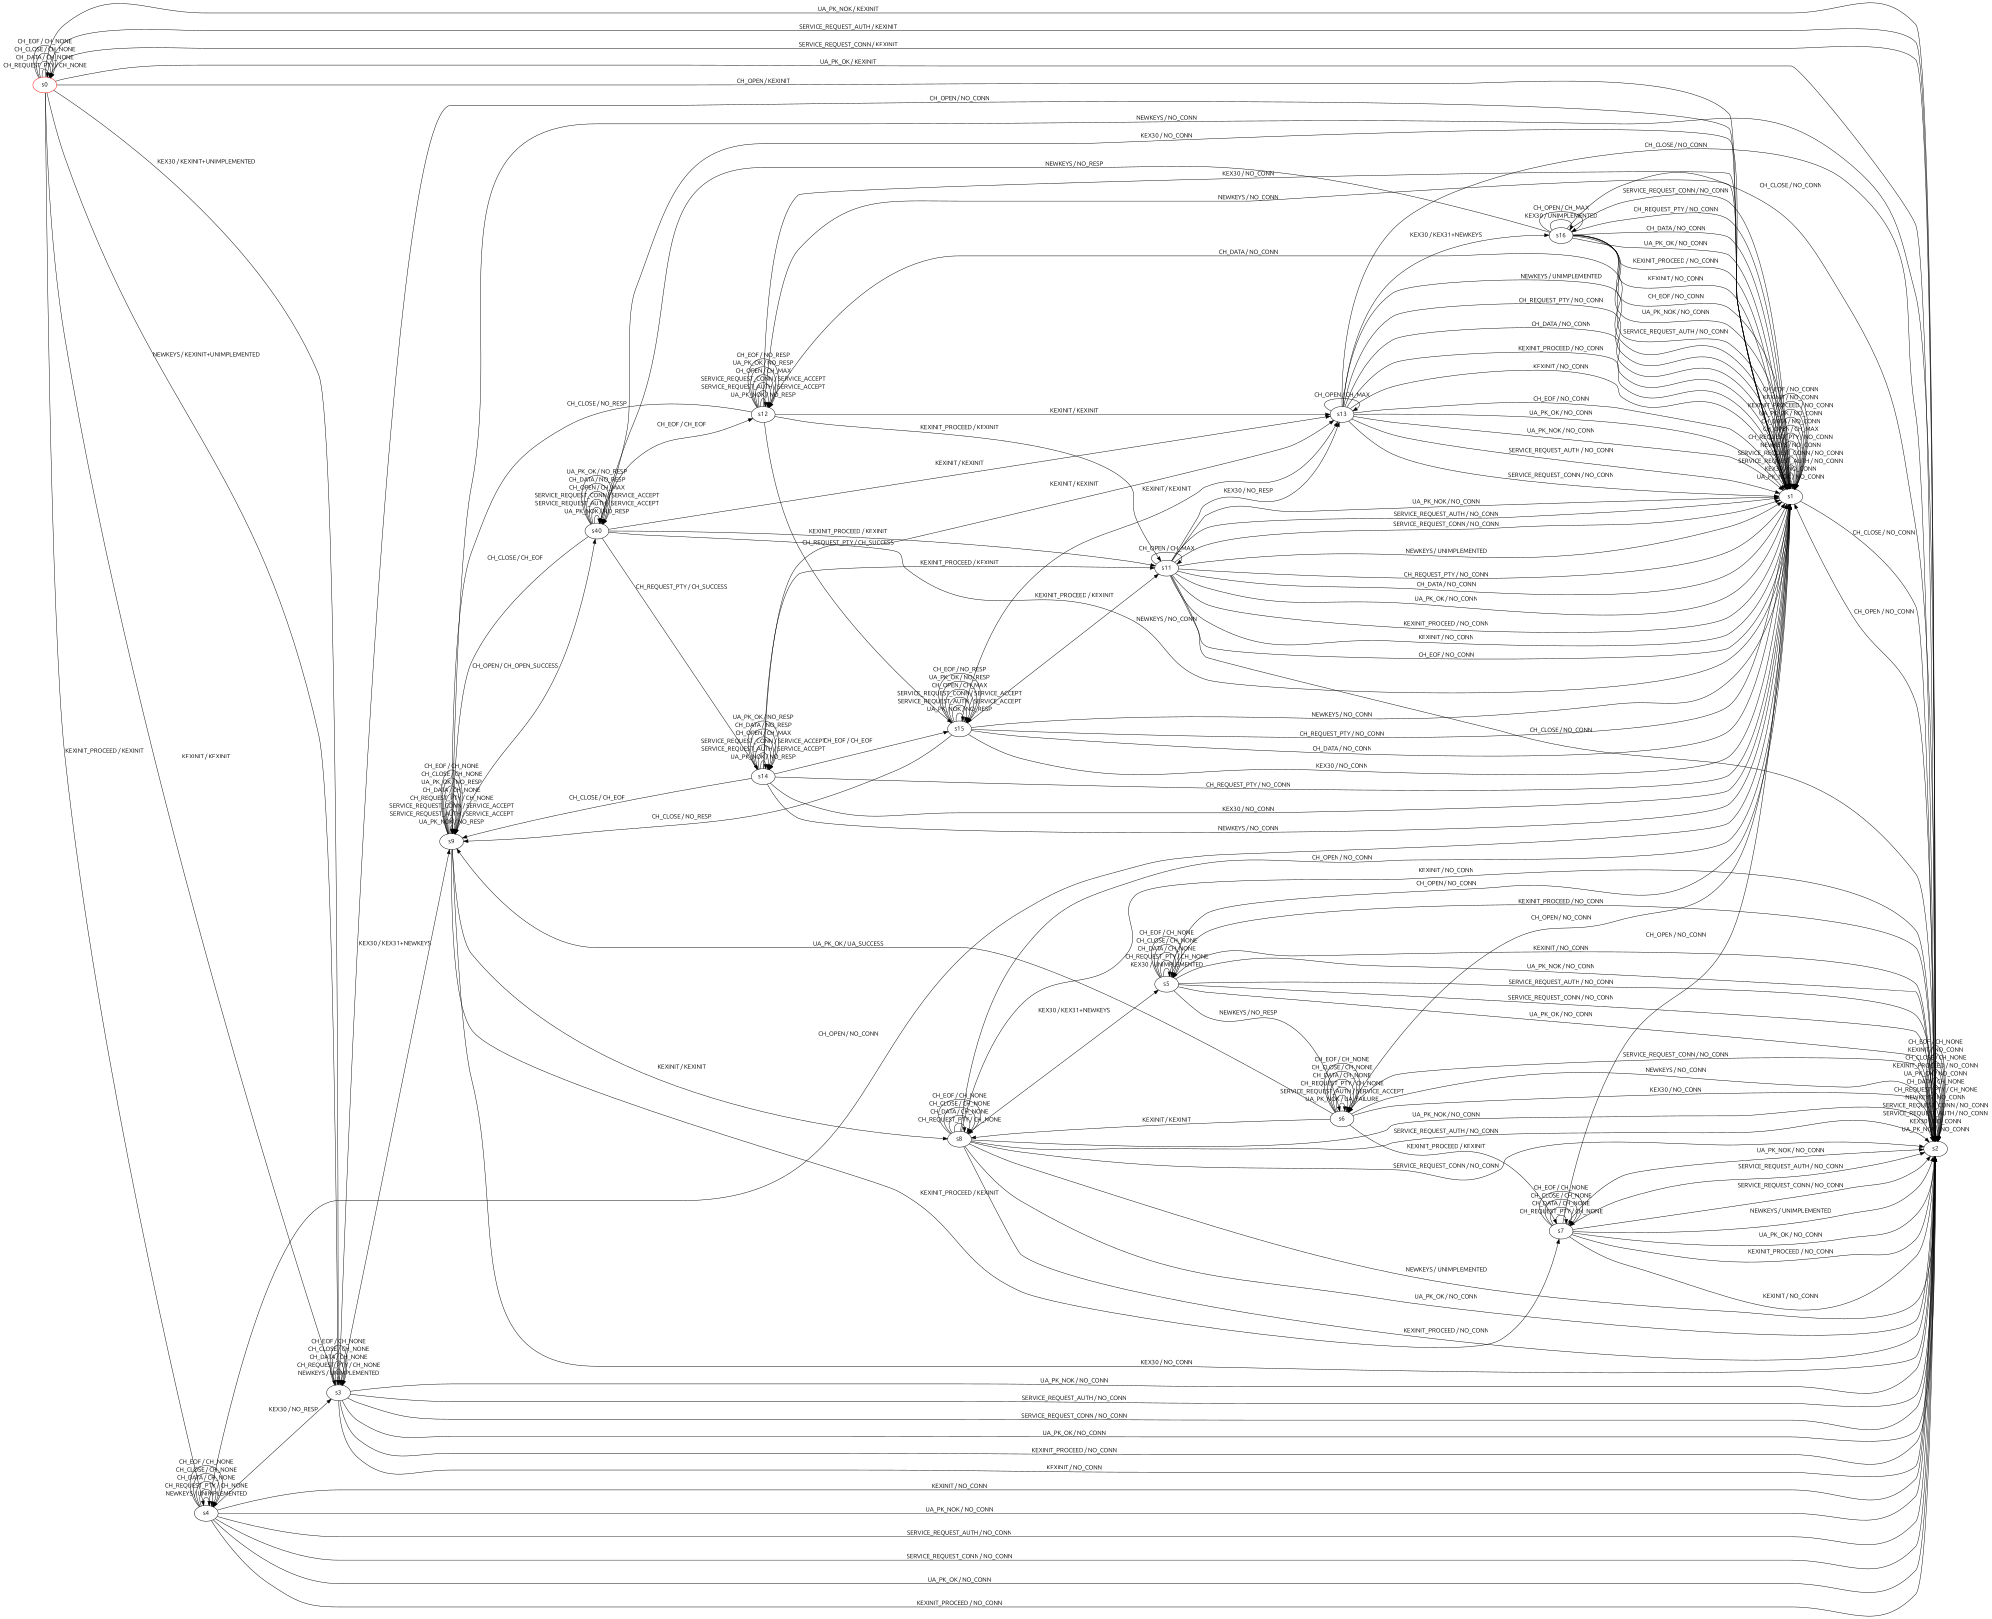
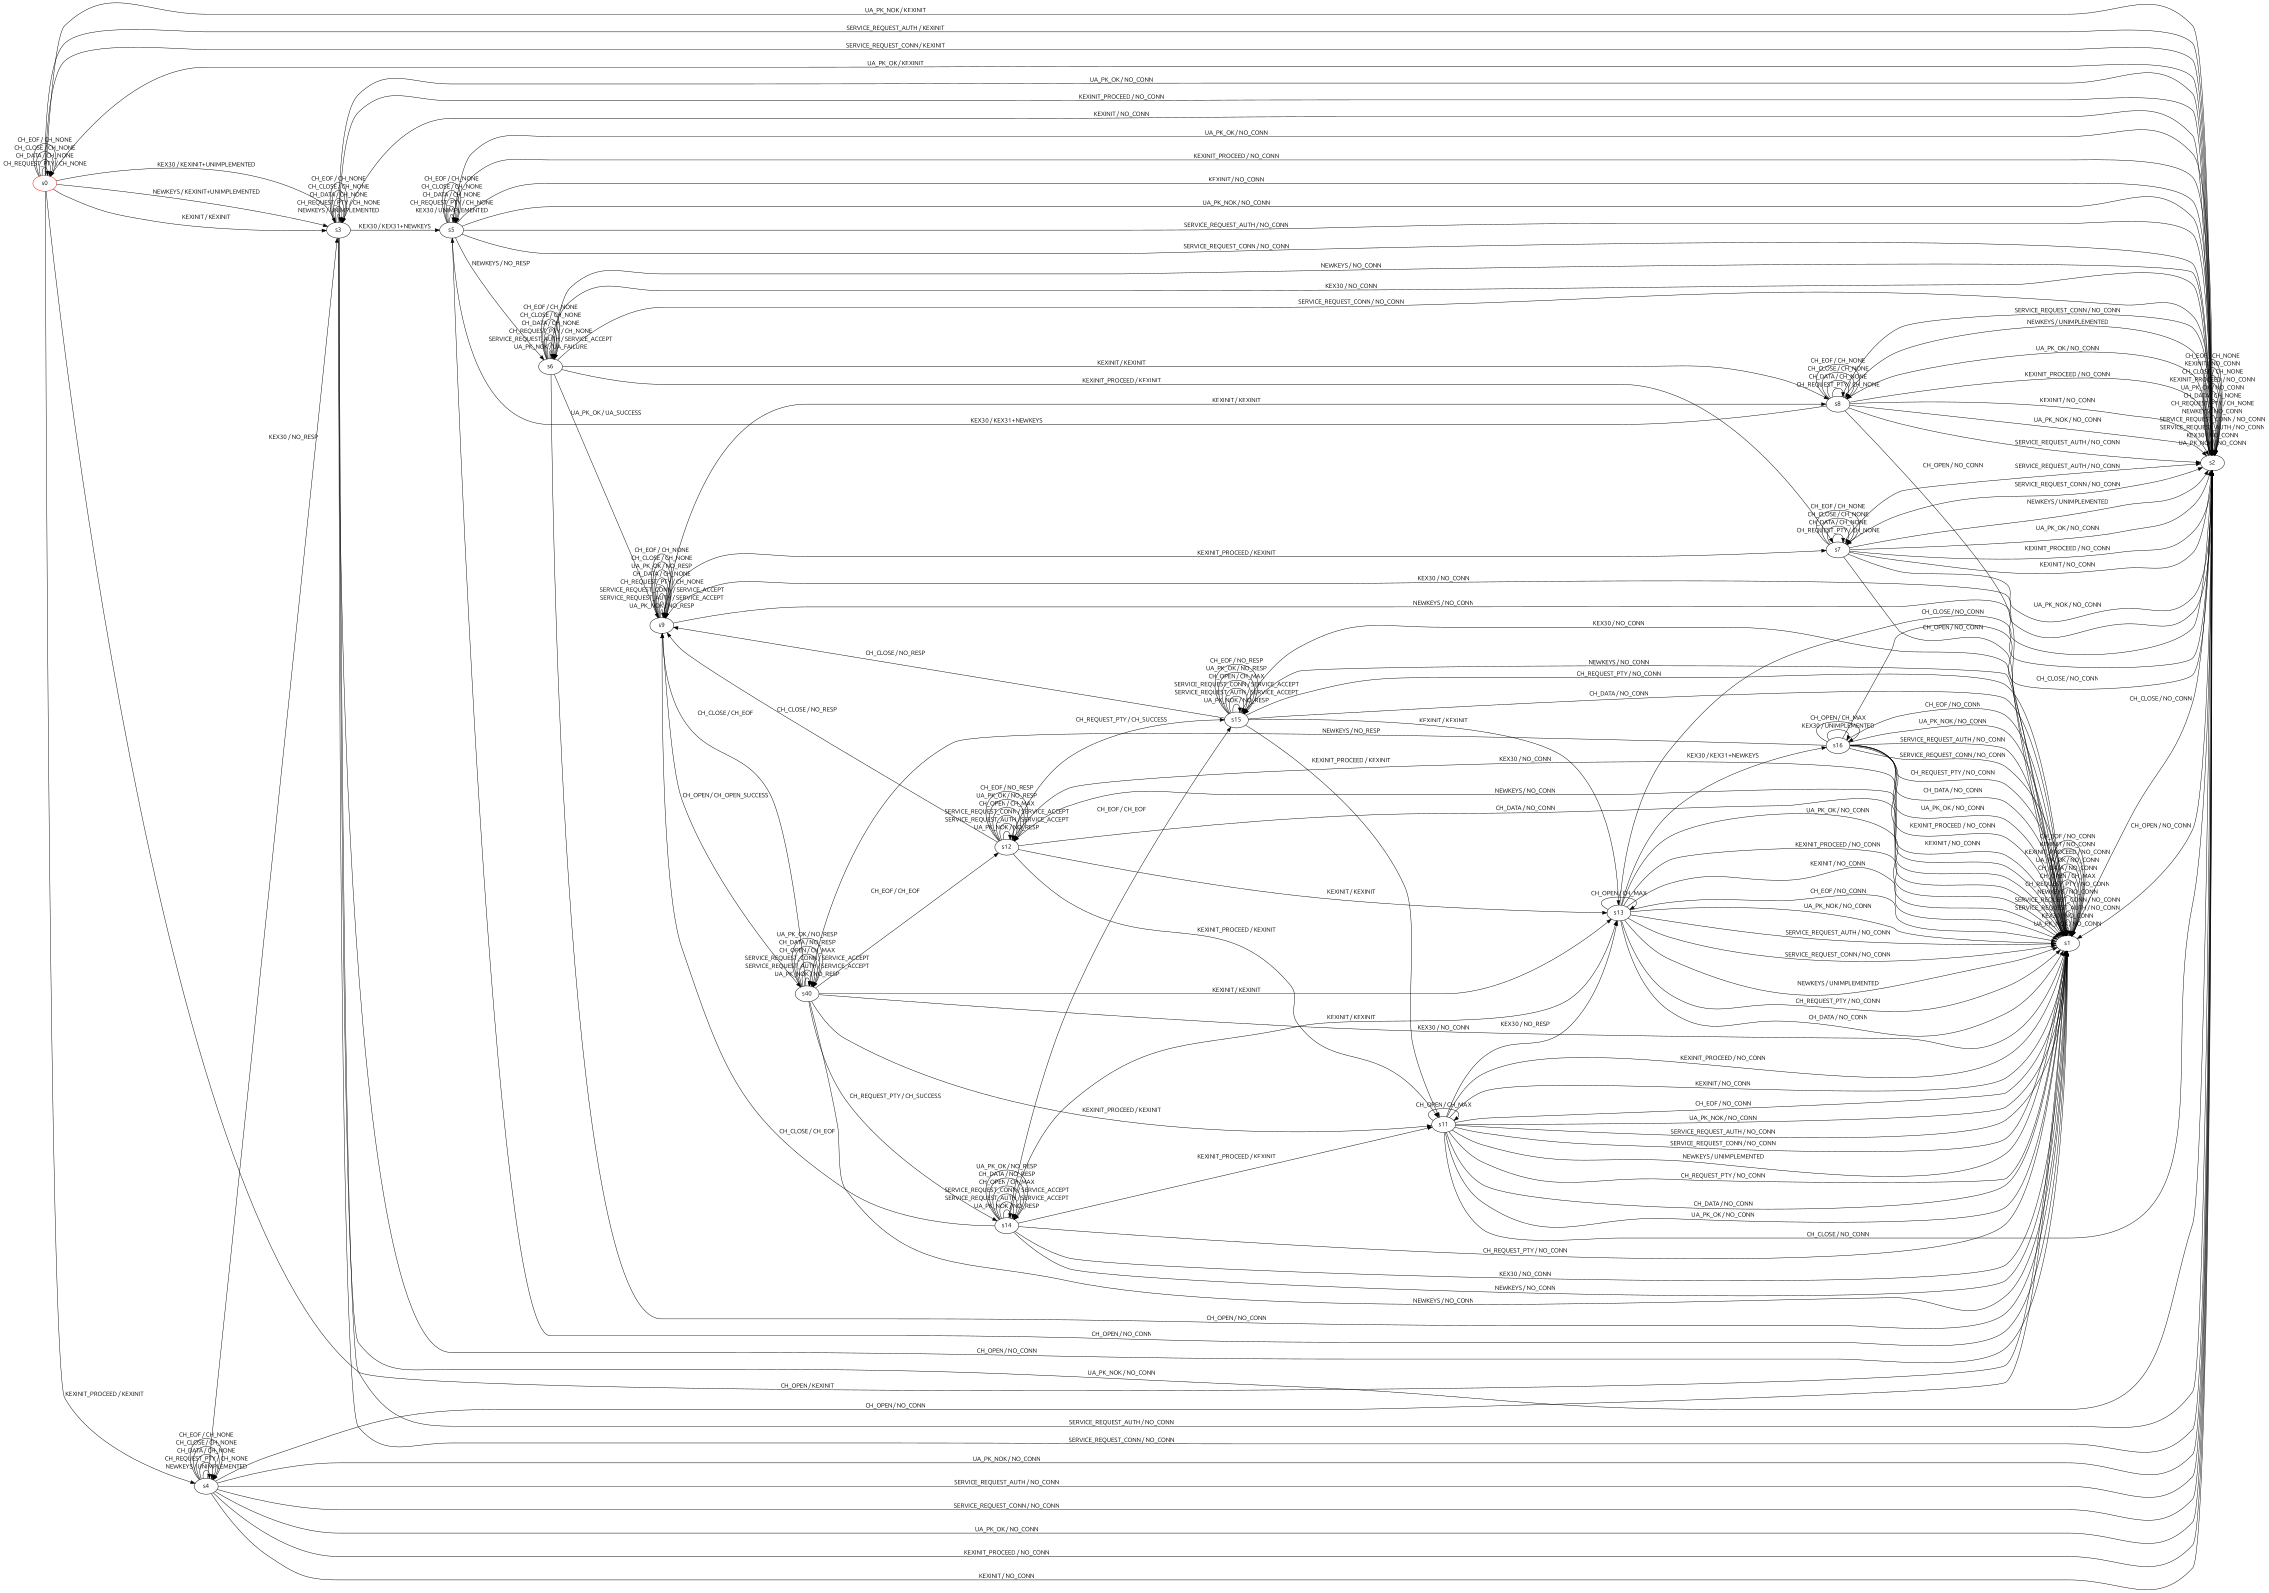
(395, 1119) -> (393, 230)
